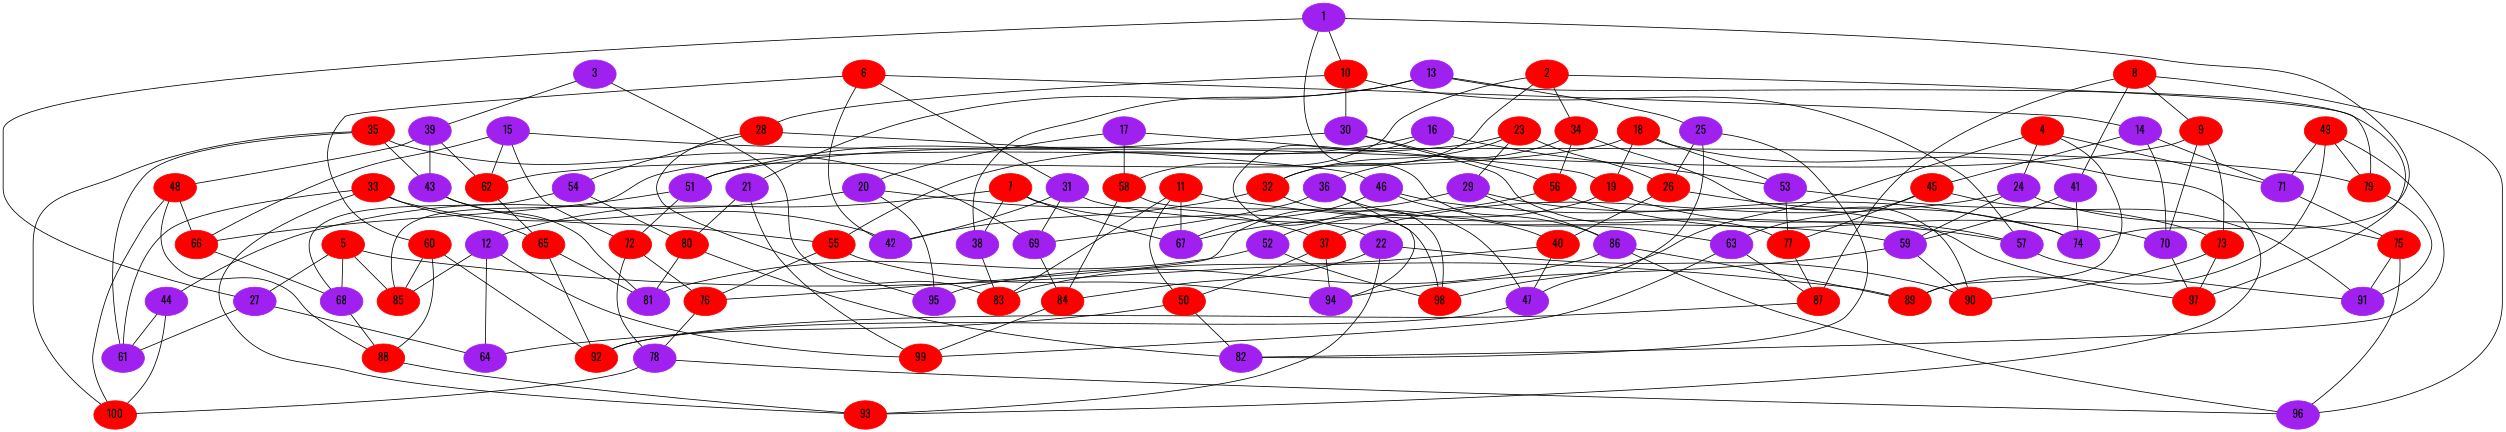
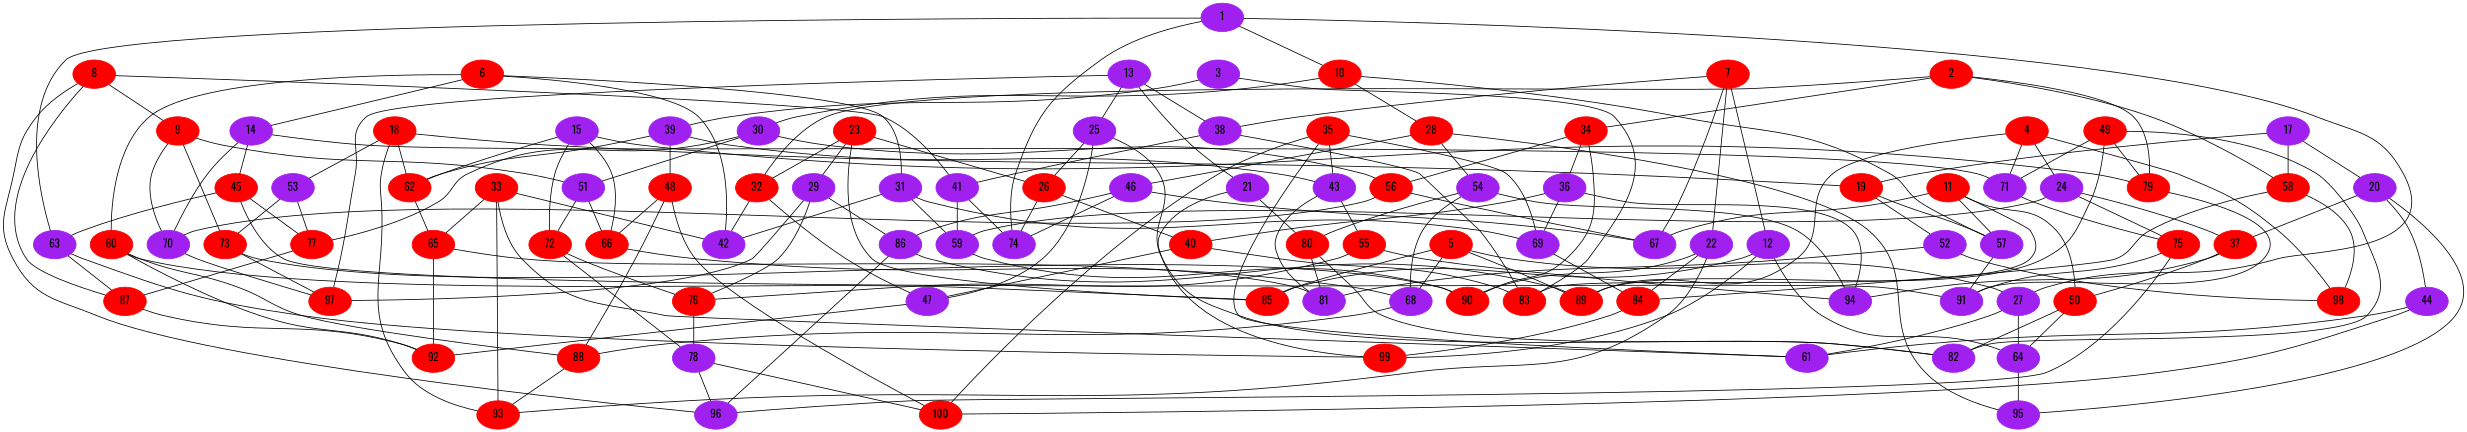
(1433, 131) -> none
none -> (1110, 154)
(1698, 269) -> (1686, 210)
(1292, 278) -> (2018, 390)
